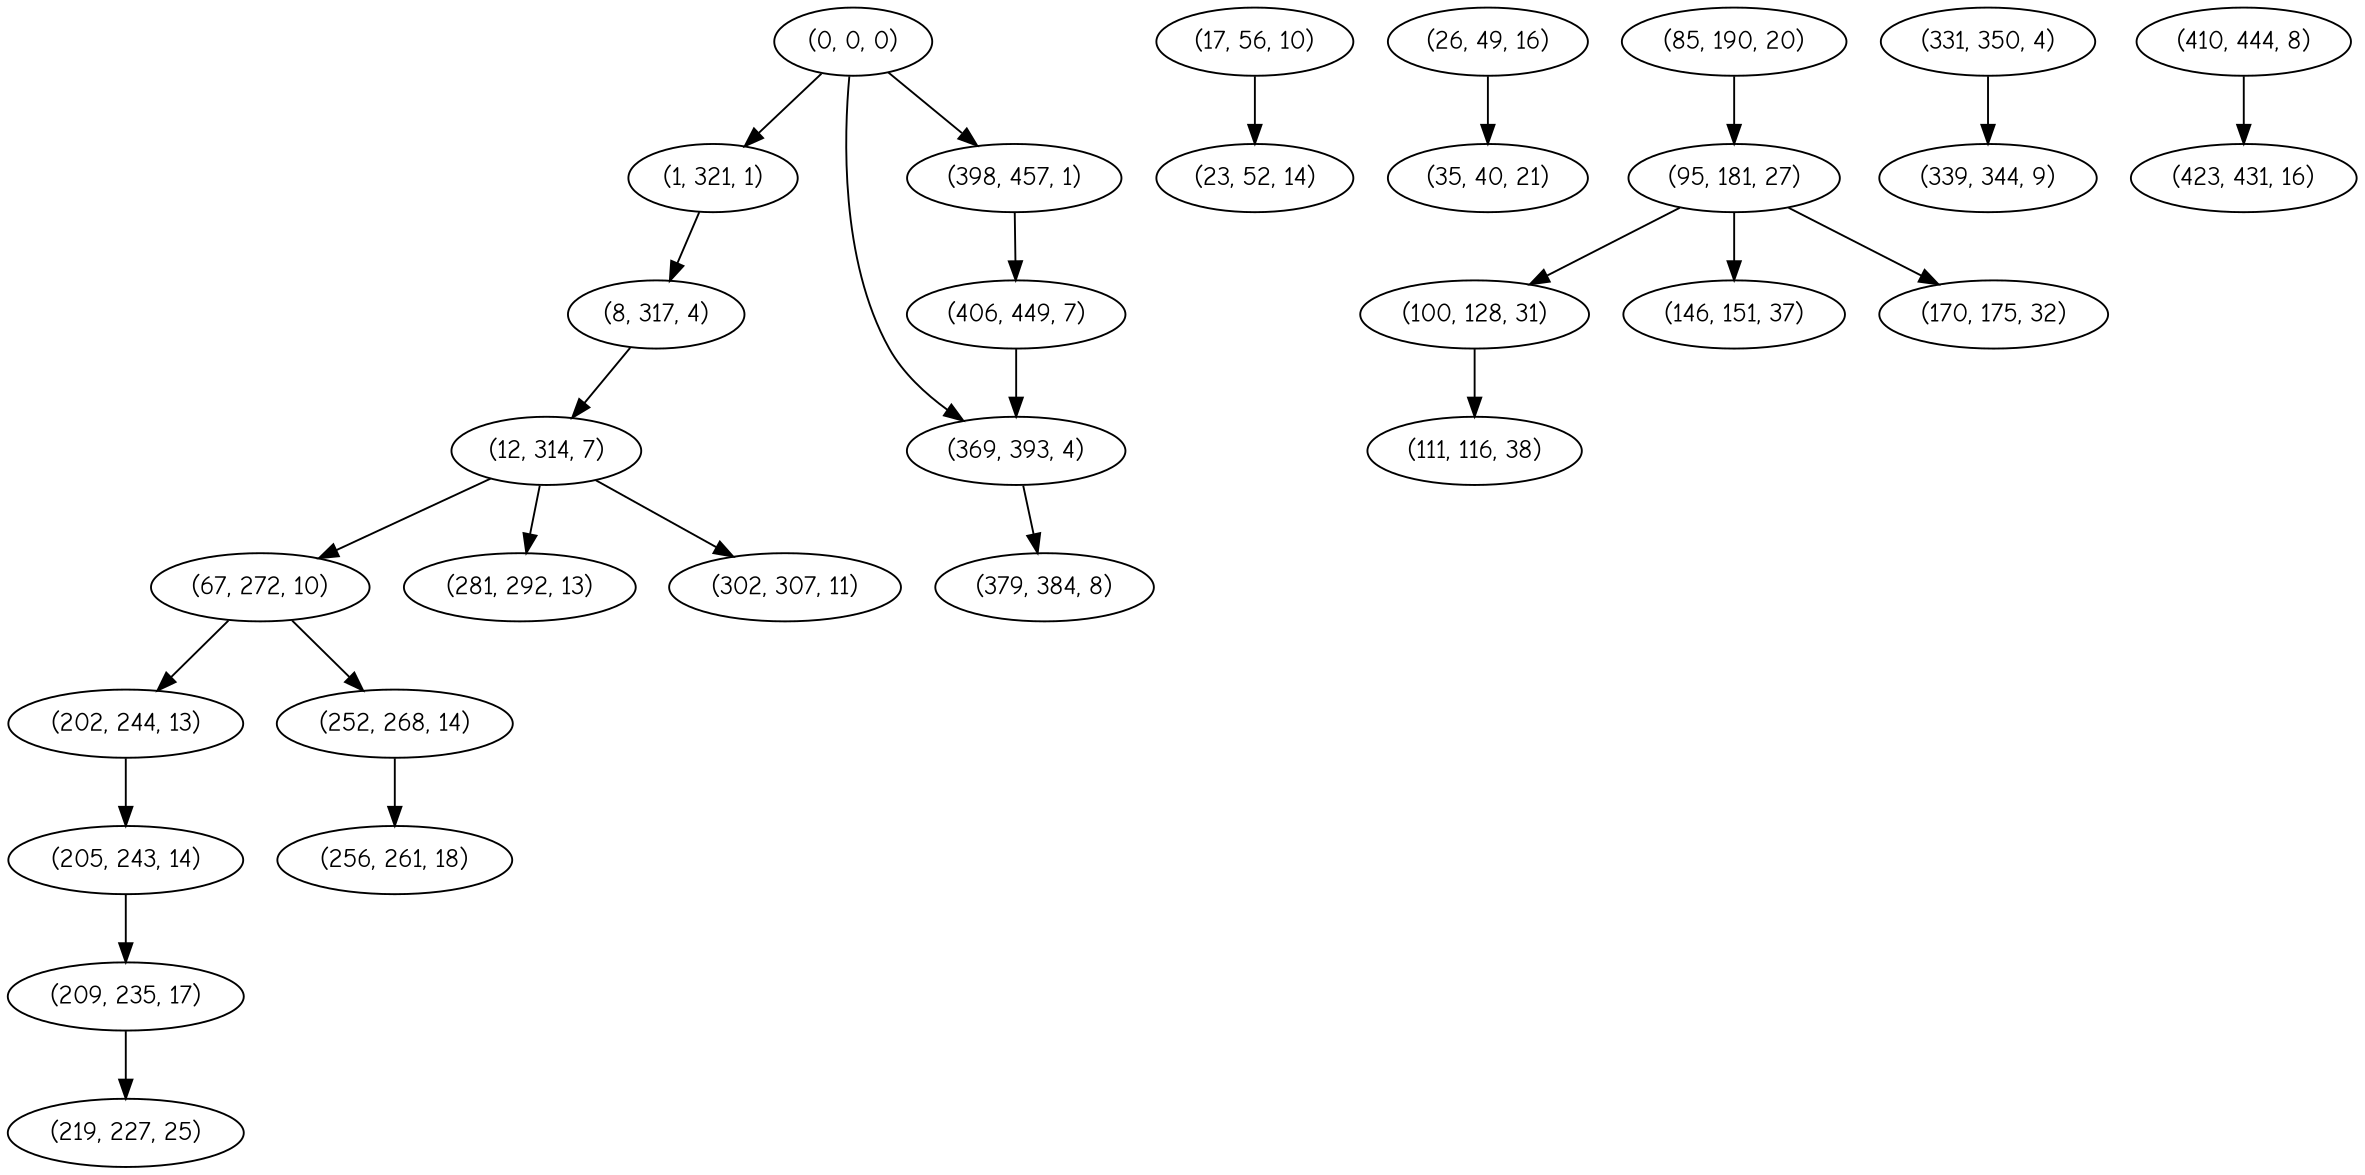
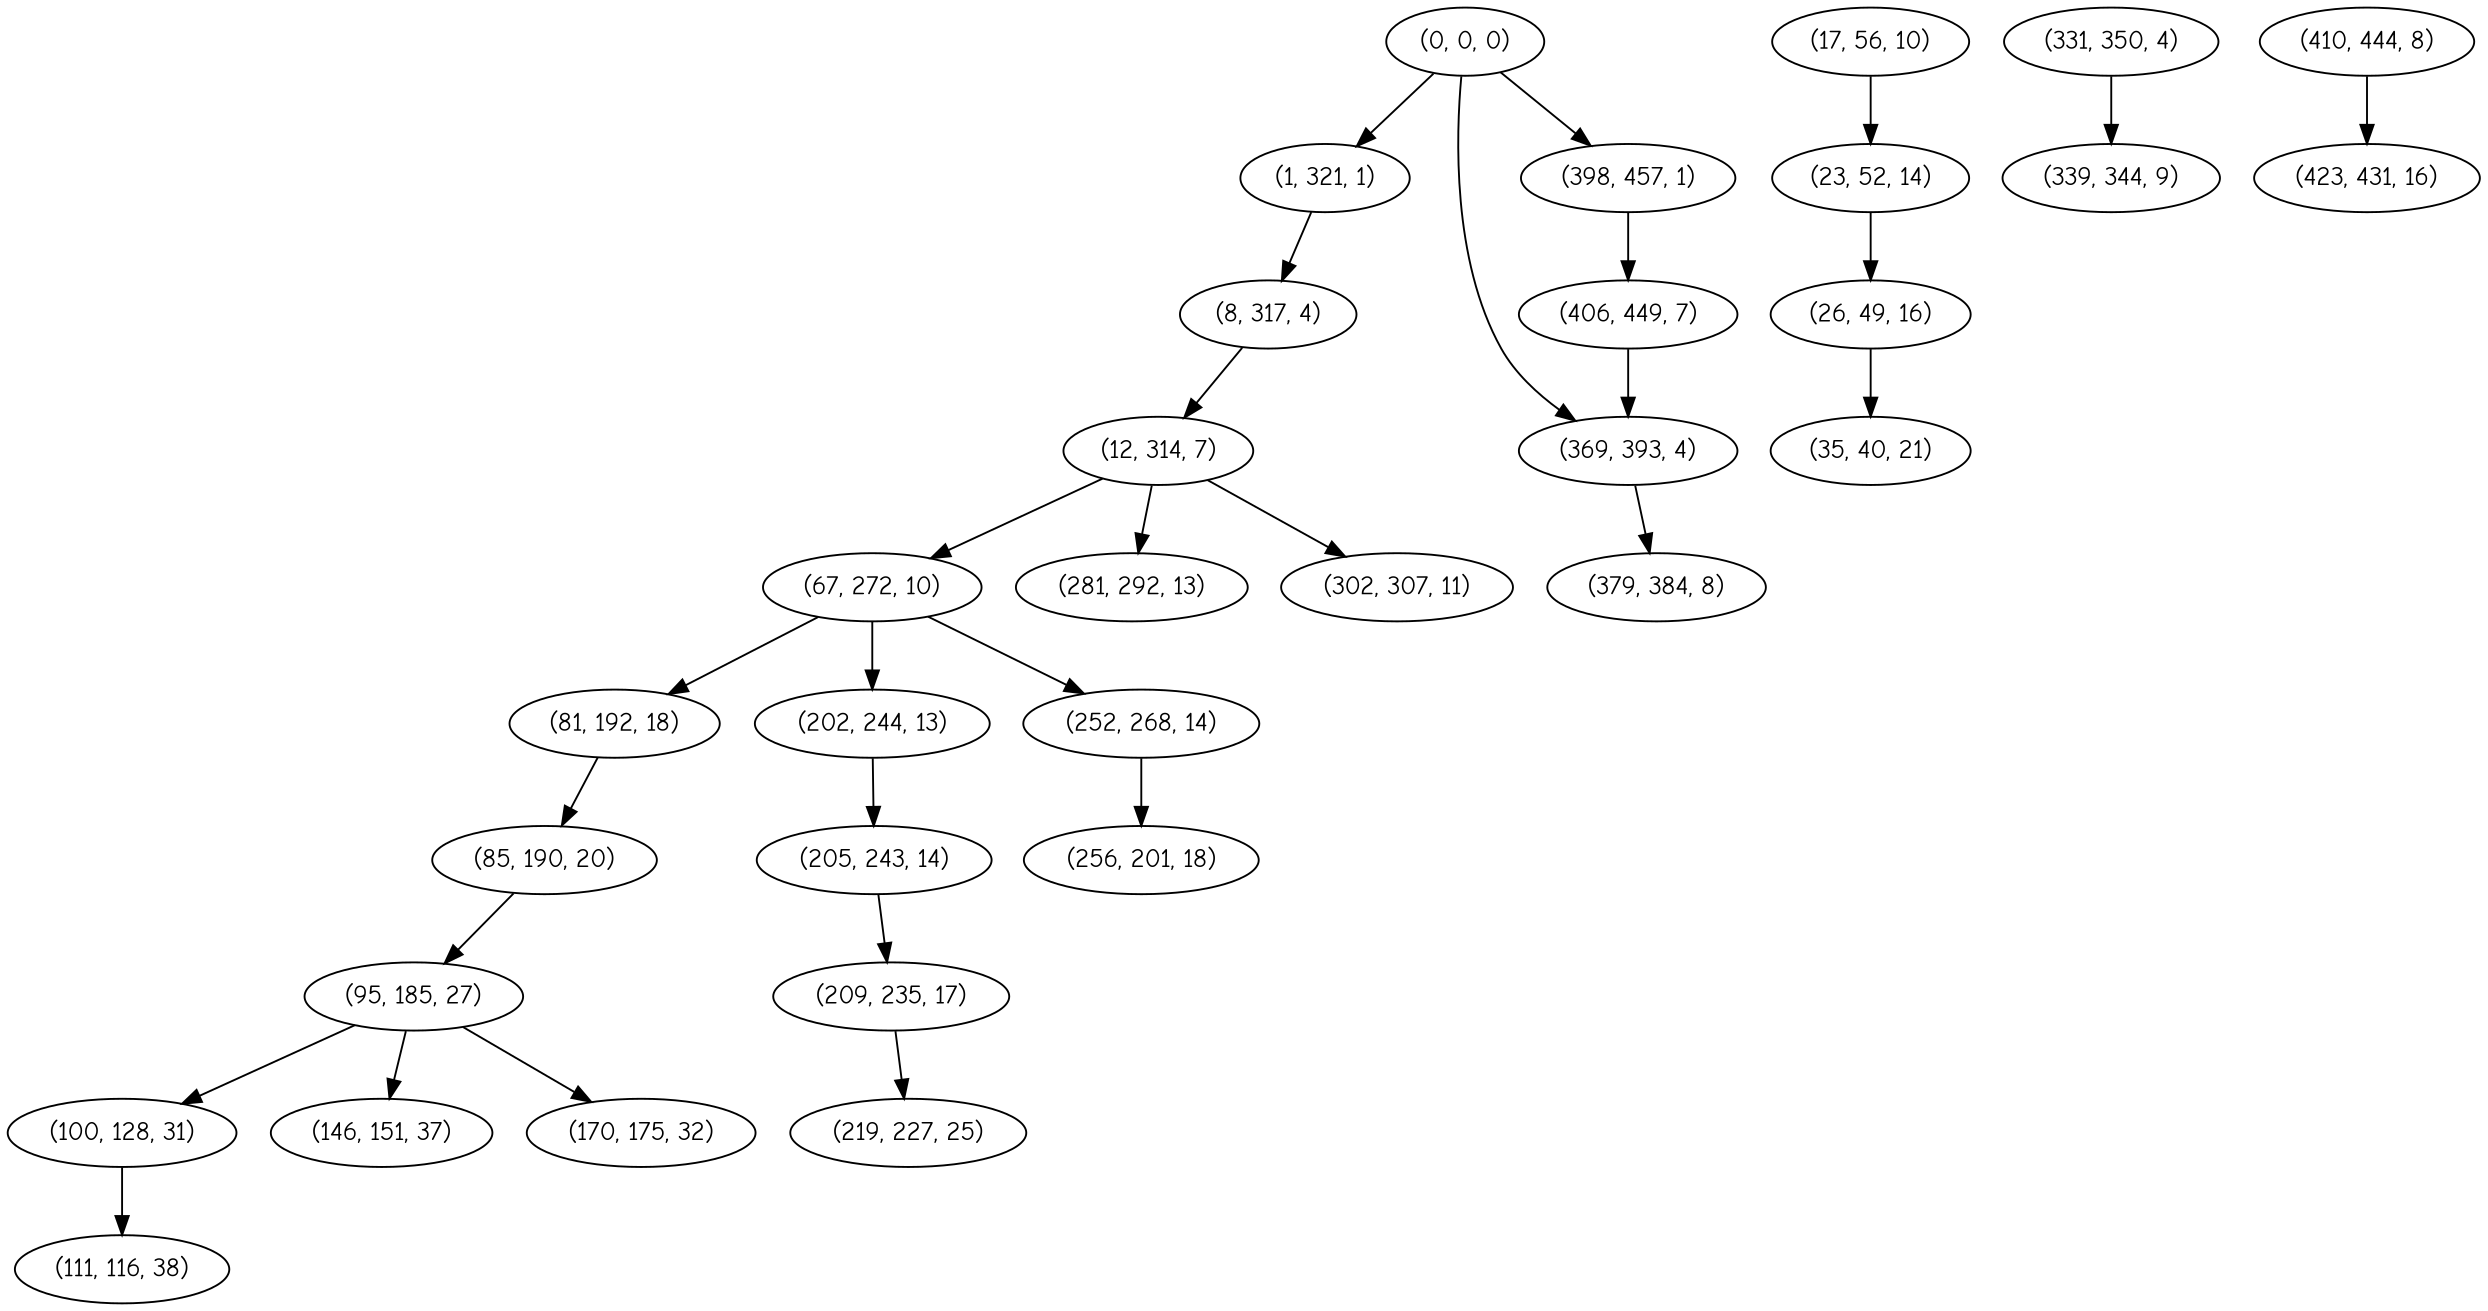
(1734, 178) -> (414, 996)
none -> (1871, 237)
none -> (615, 724)
(395, 860) -> (1141, 860)
